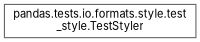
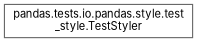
(100, 21) -> (99, 21)
